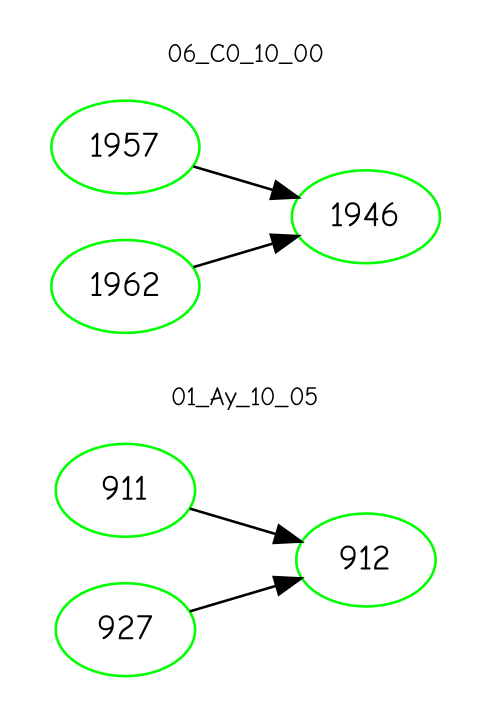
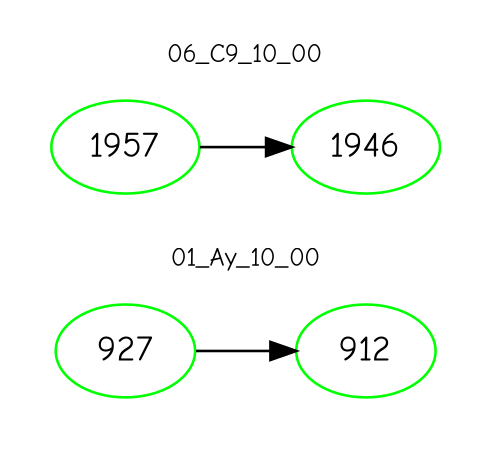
(246, 55) -> (246, 55)
(125, 286) -> none
(246, 399) -> (246, 259)
(125, 490) -> none
